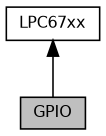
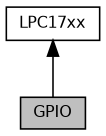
(53, 24) -> (53, 24)
